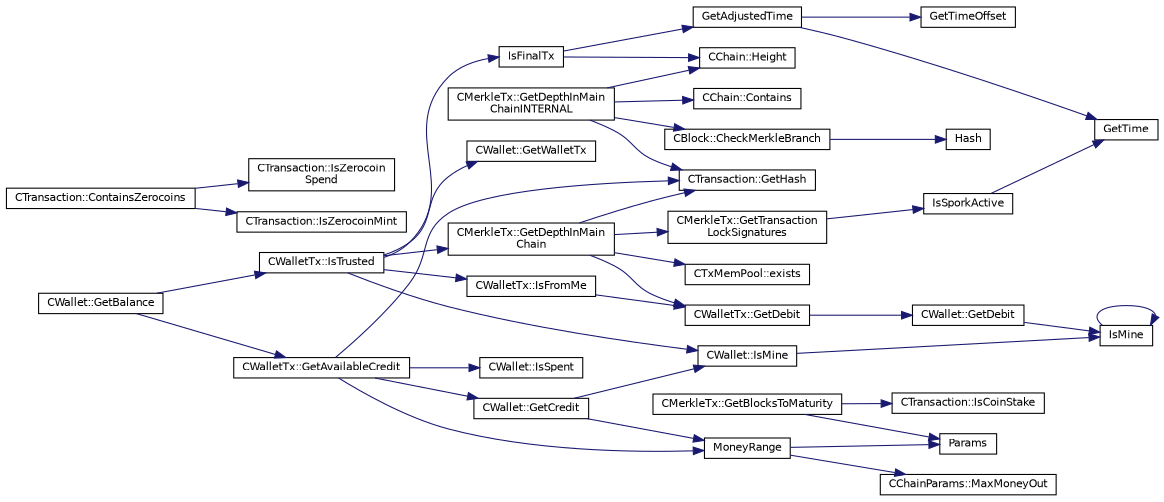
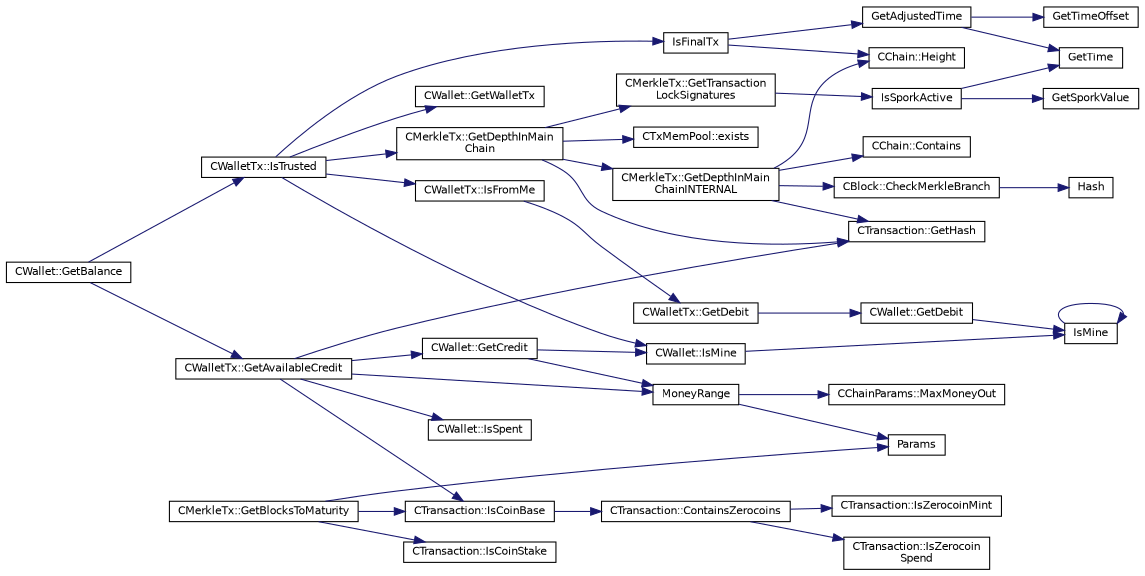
none -> (1091, 99)
(632, 279) -> (582, 163)
none -> (480, 511)
